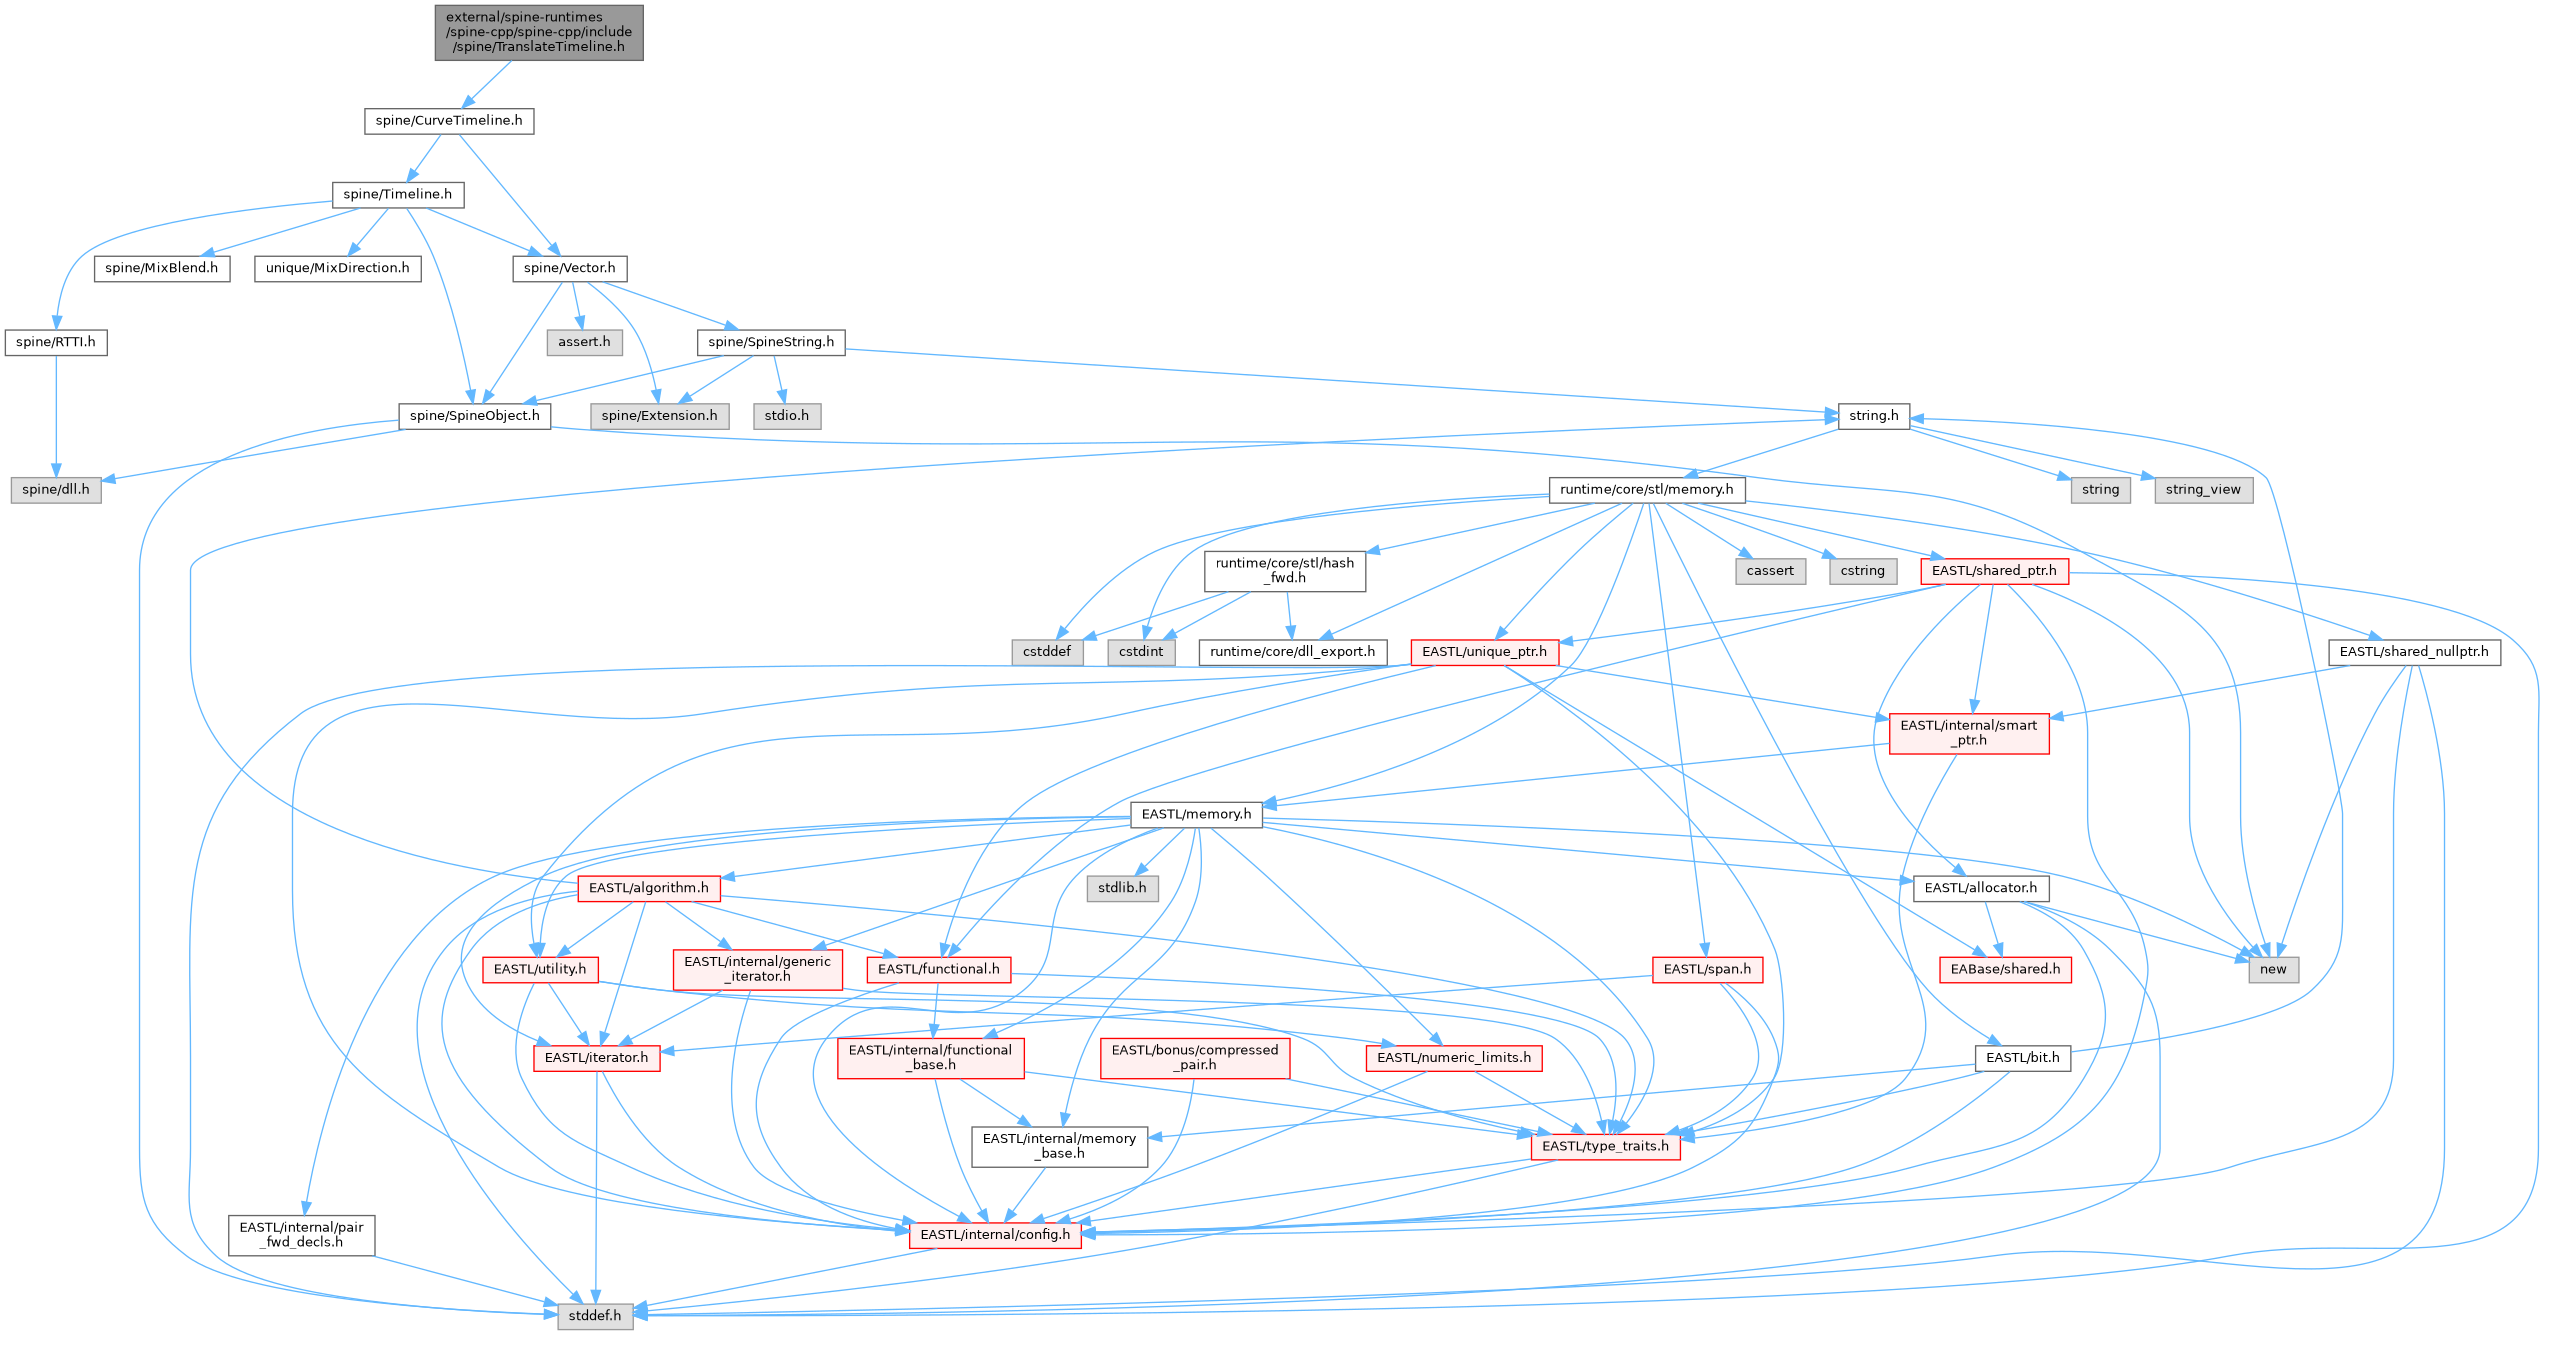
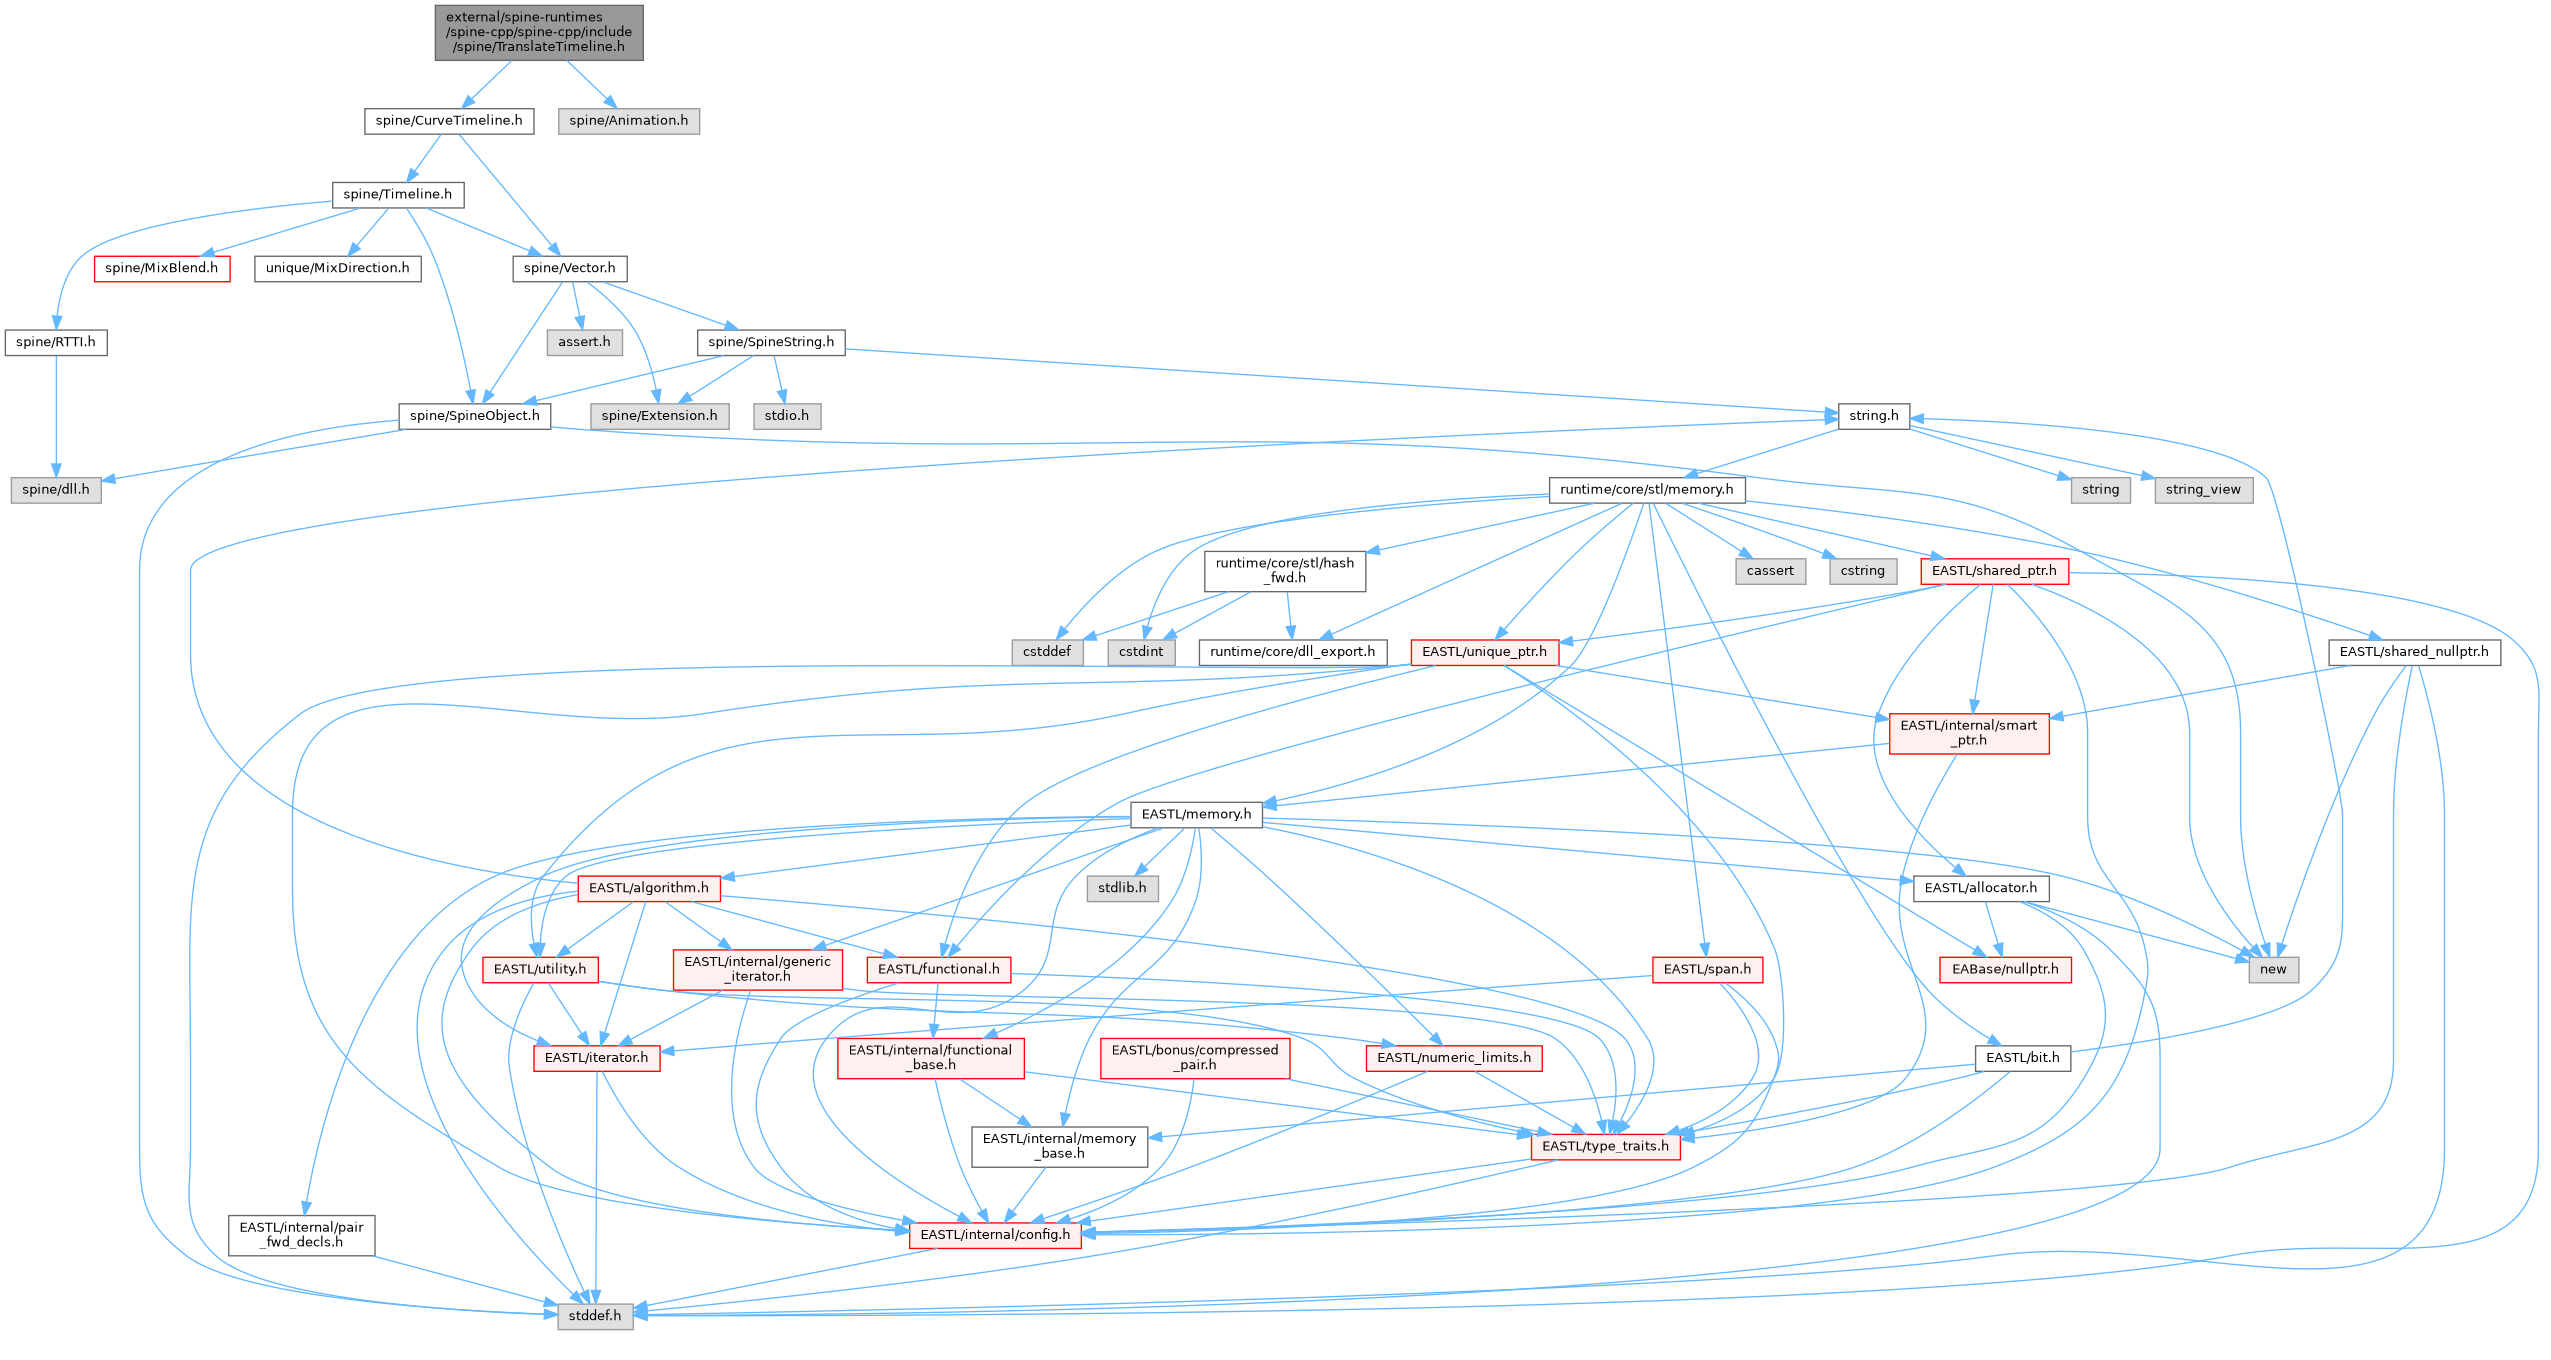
none -> (629, 121)
(162, 269) -> (162, 269)
(2006, 970) -> (2006, 970)
(644, 1173) -> (523, 1132)
